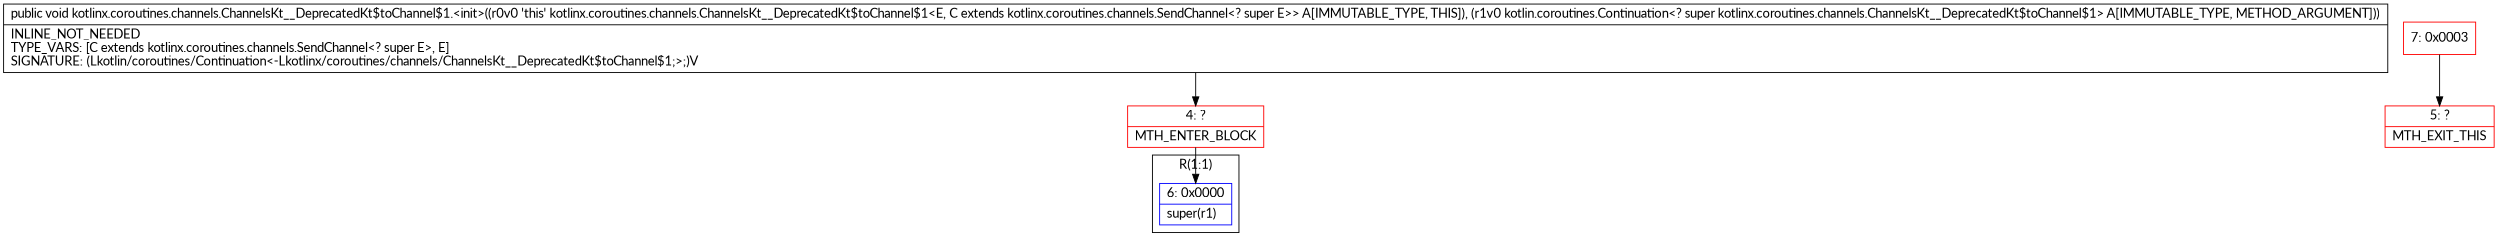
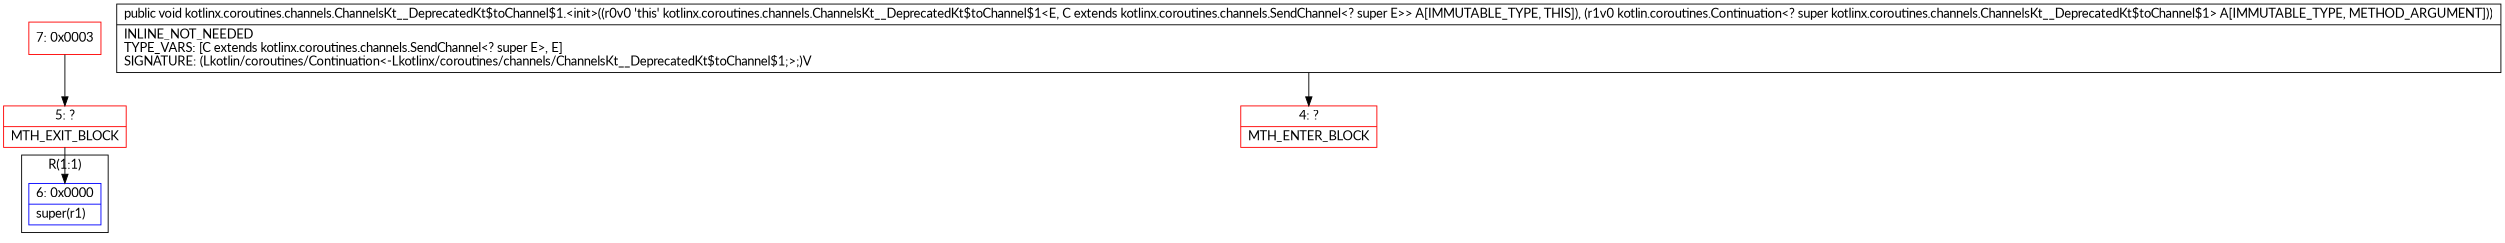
(2440, 137) -> (65, 137)
(1196, 161) -> (65, 161)
